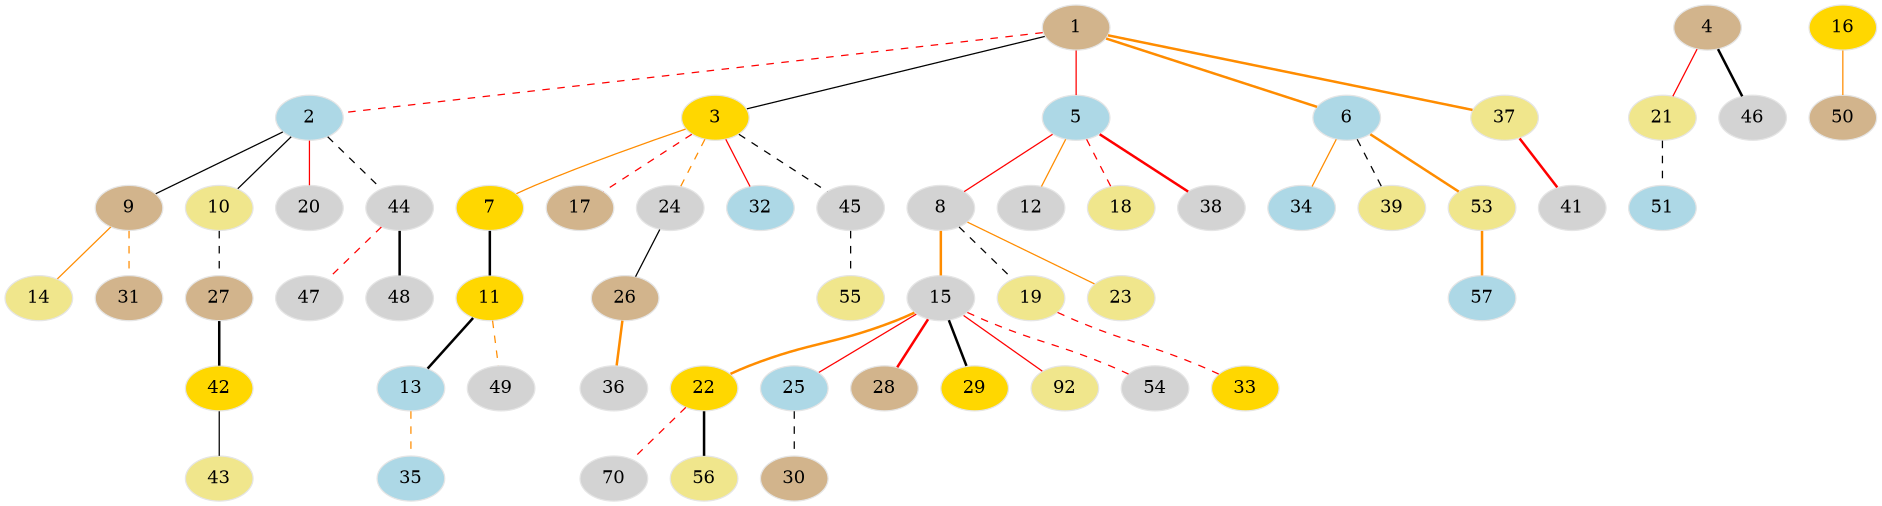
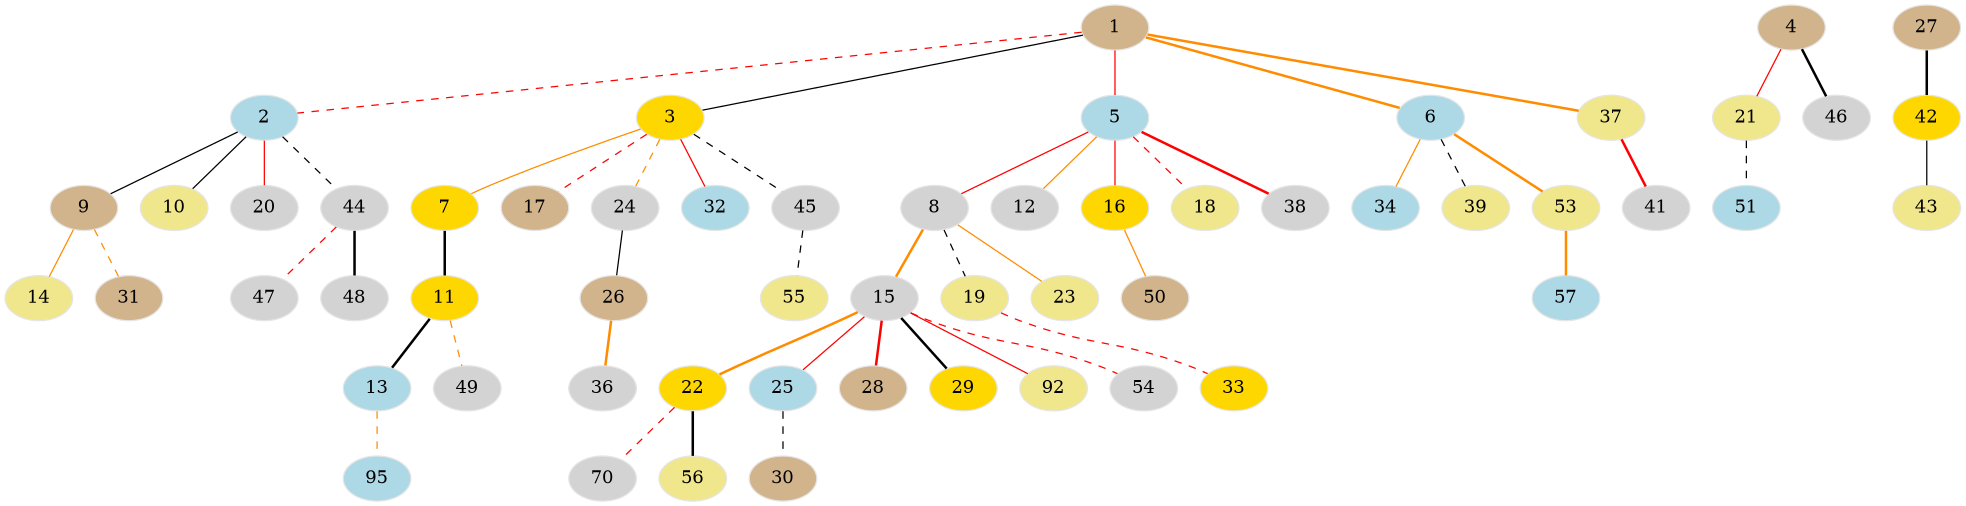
none -> (1115, 163)
(219, 253) -> none
(411, 479) -> (377, 479)
